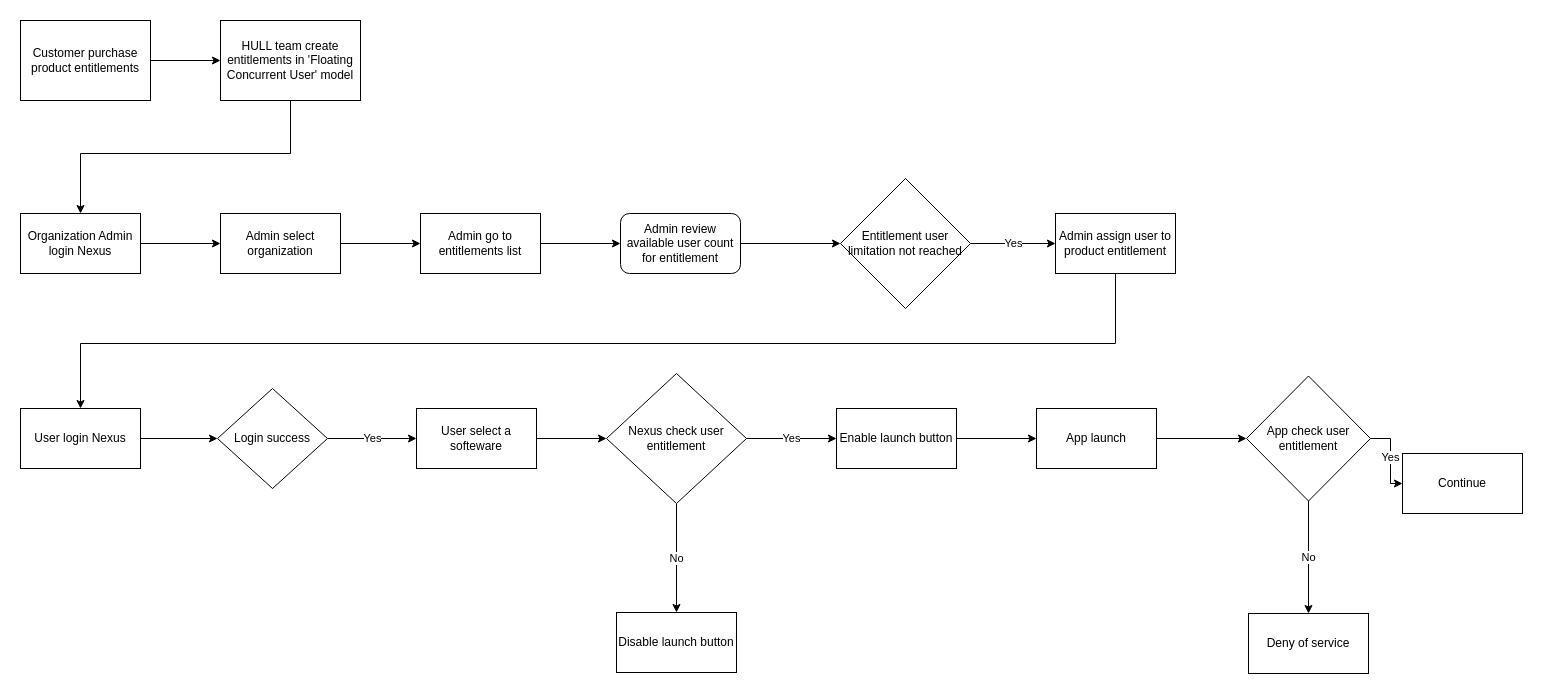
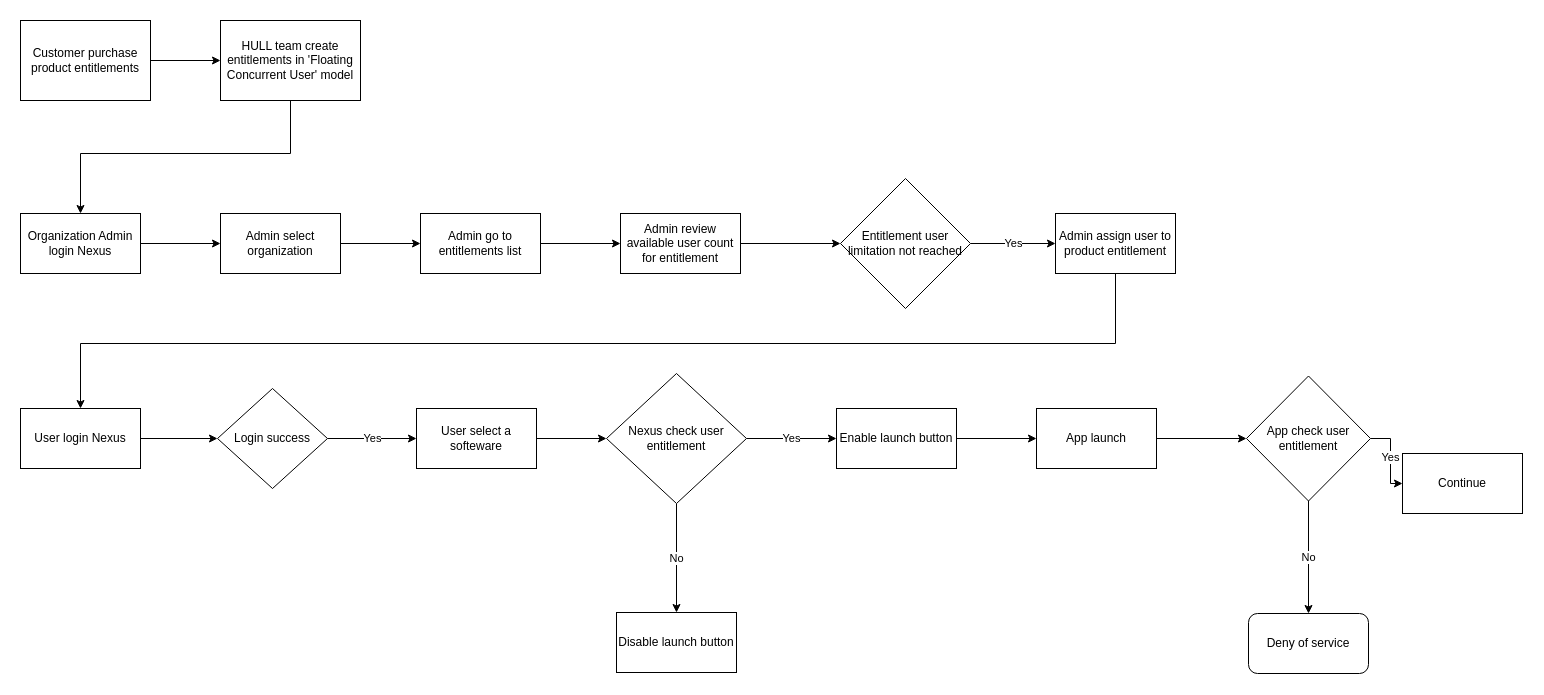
(681, 244) -> (681, 244)
(1309, 644) -> (1309, 644)
